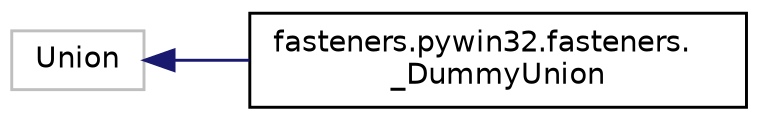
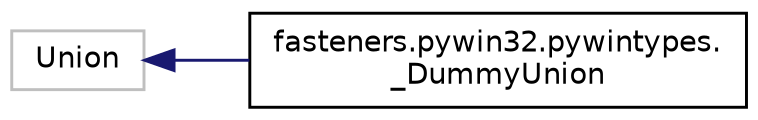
(498, 60) -> (498, 60)
